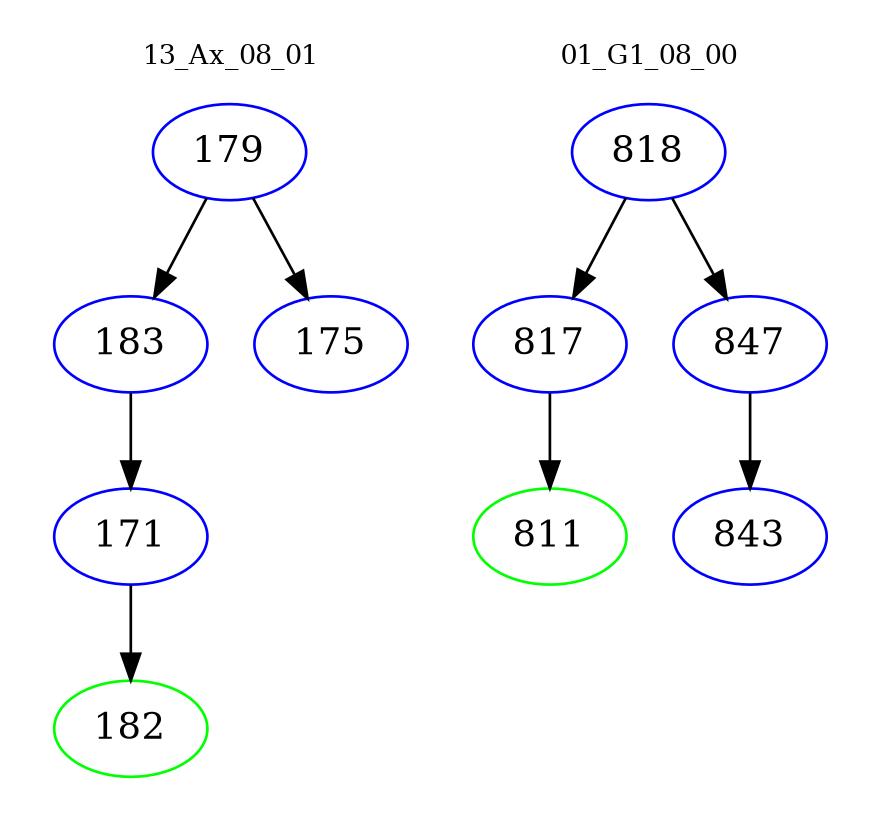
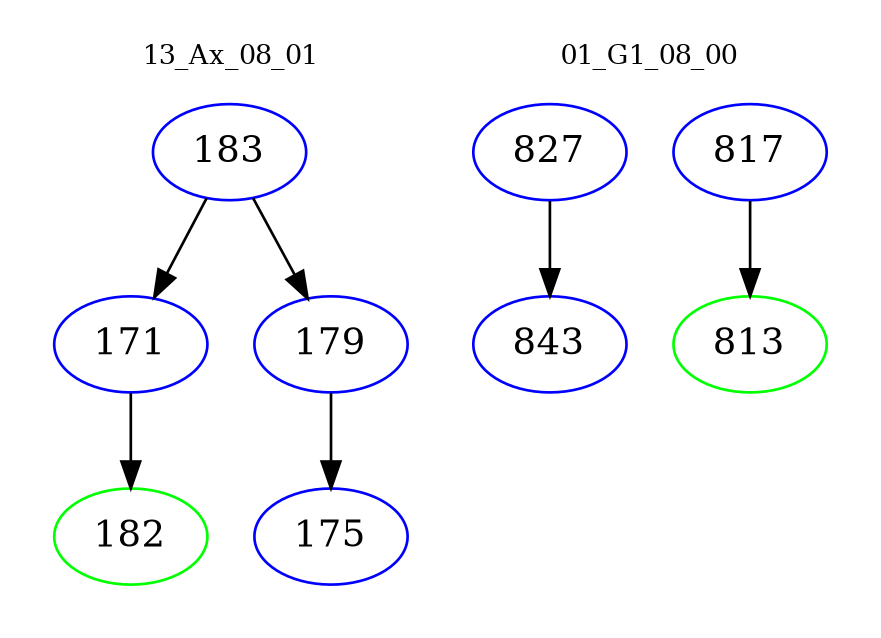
(649, 152) -> none
(187, 236) -> (274, 236)
(750, 344) -> (550, 152)
(550, 537) -> (750, 344)
